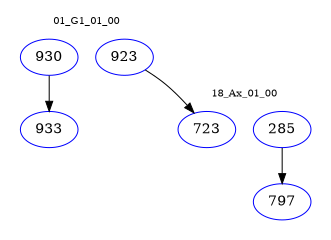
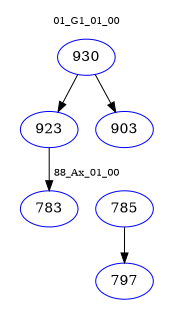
none -> (70, 89)
(245, 94) -> (87, 173)
(49, 130) -> (125, 130)
(207, 130) -> (49, 209)
(282, 130) -> (125, 209)
